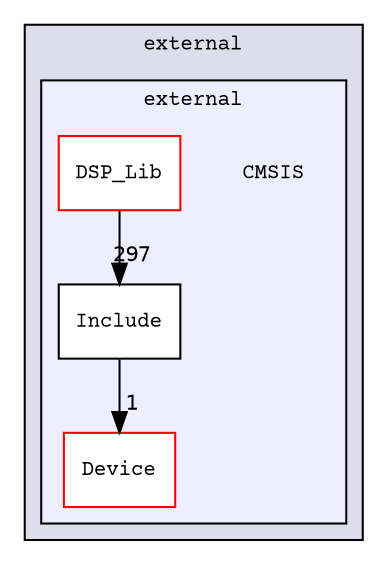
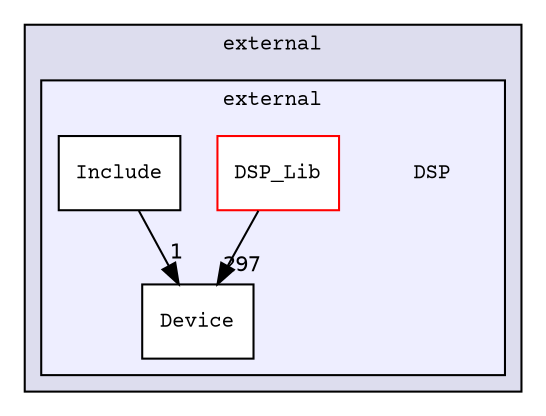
(274, 173) -> (433, 173)
(120, 237) -> (243, 238)
(120, 470) -> (198, 322)
